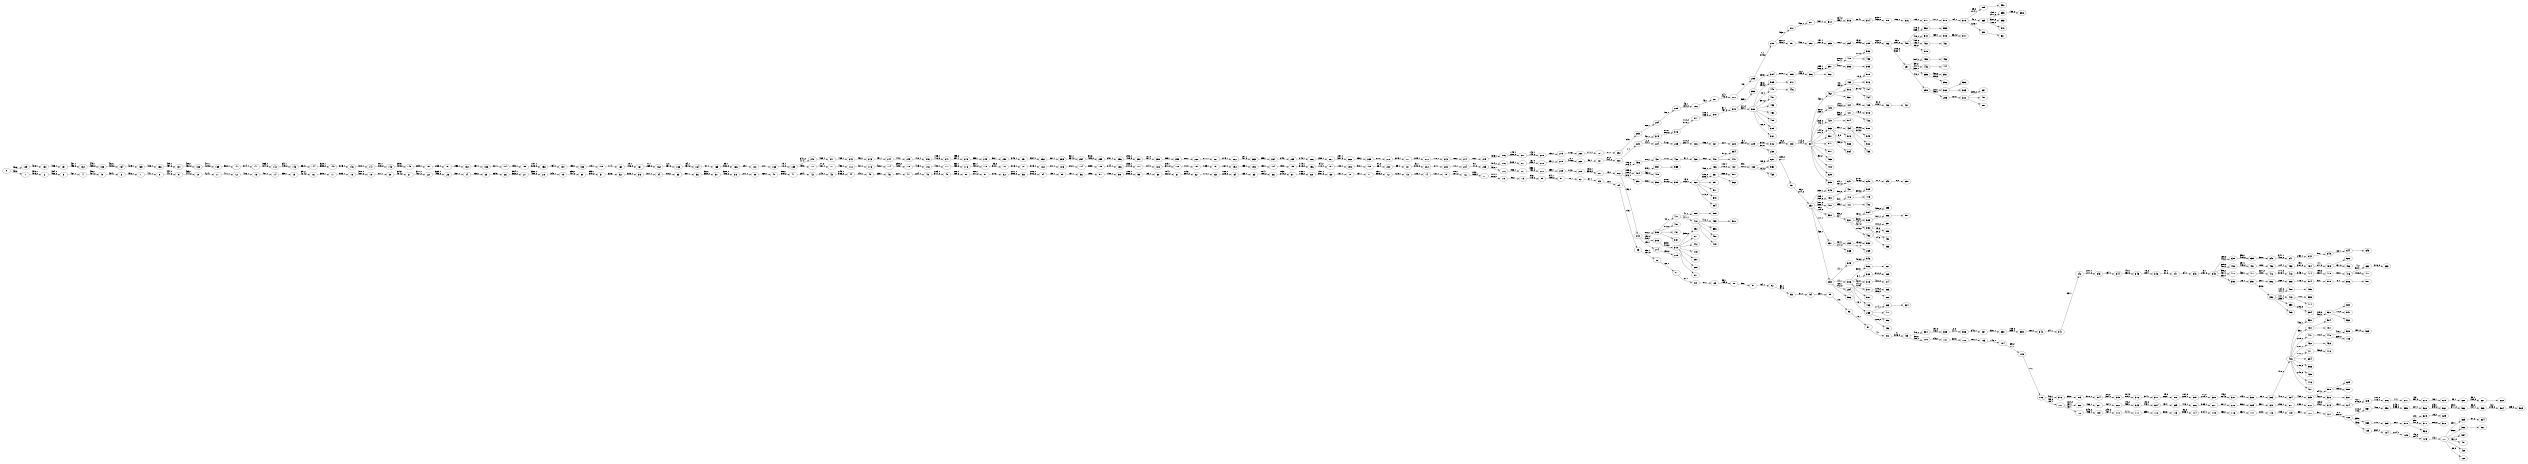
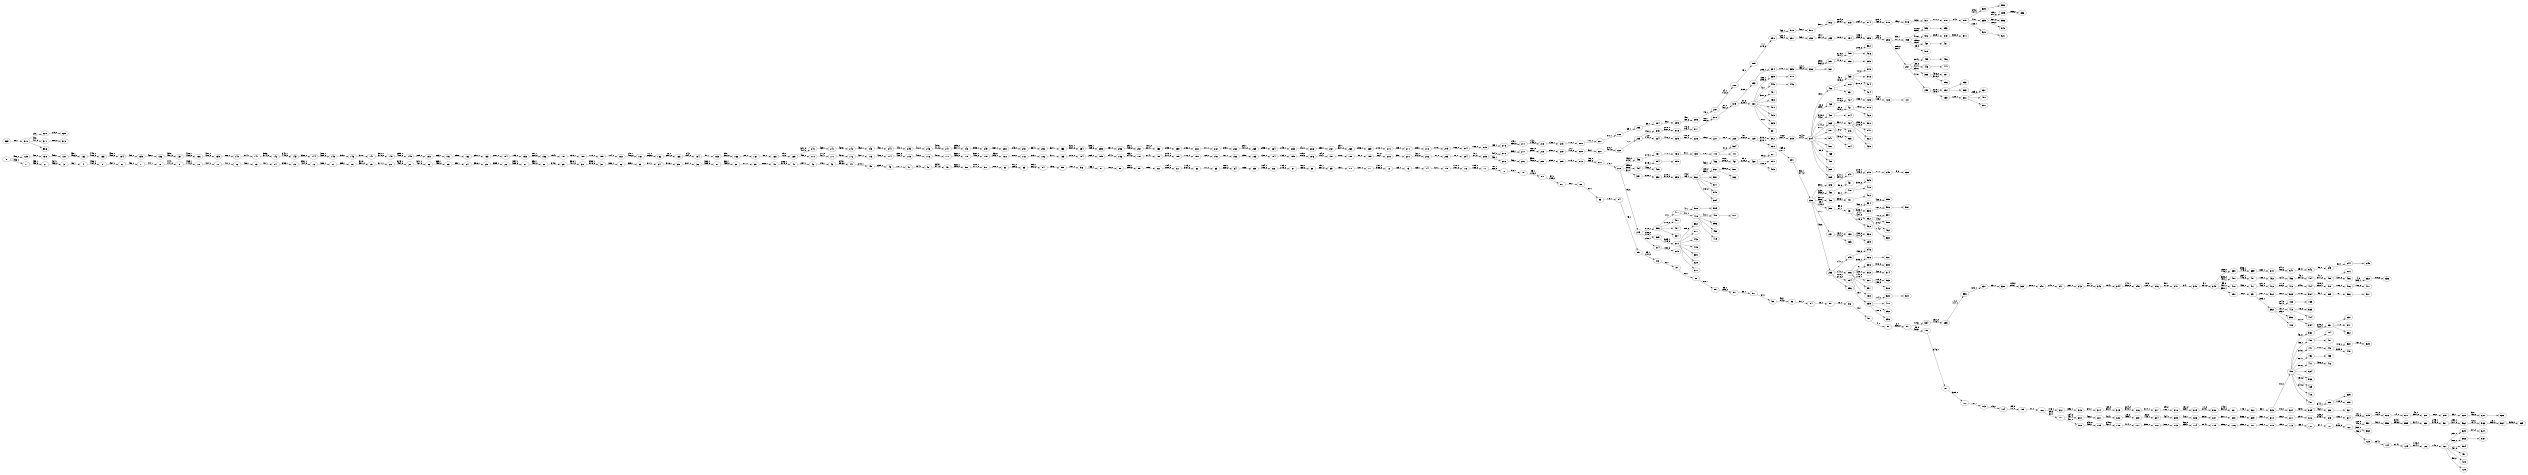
(2376, 423) -> none
